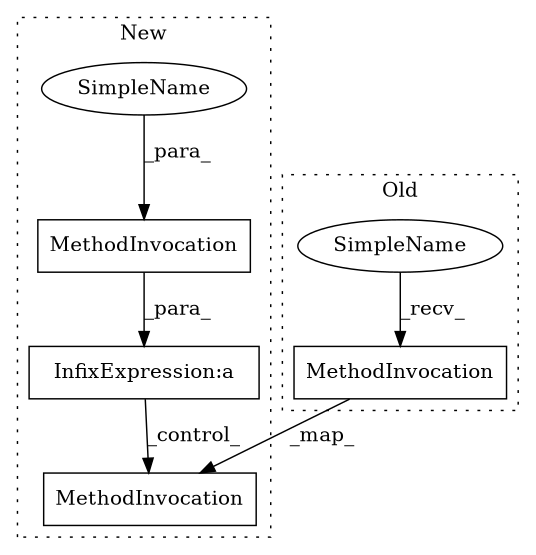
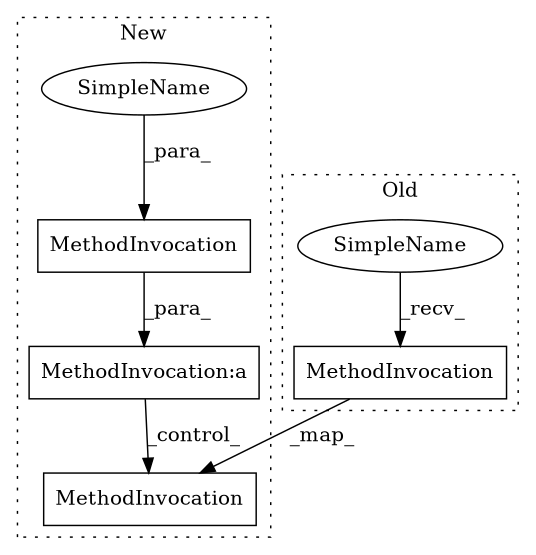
(144, 373) -> (144, 373)
